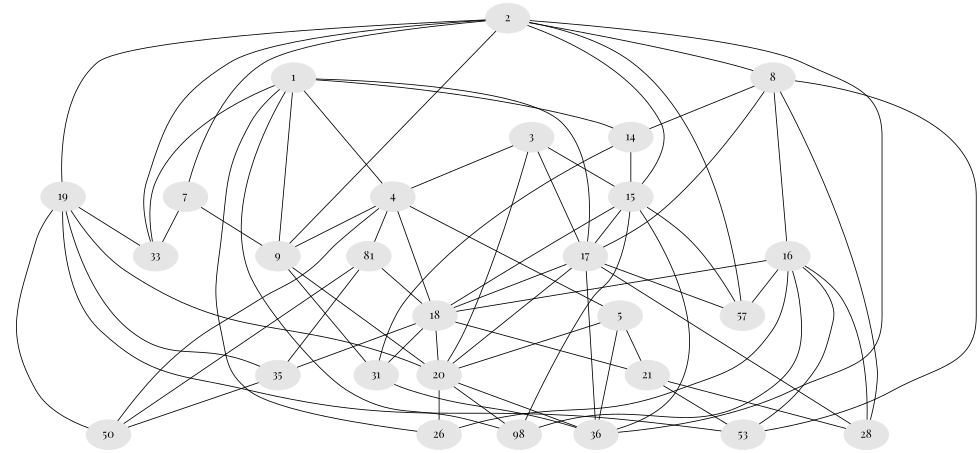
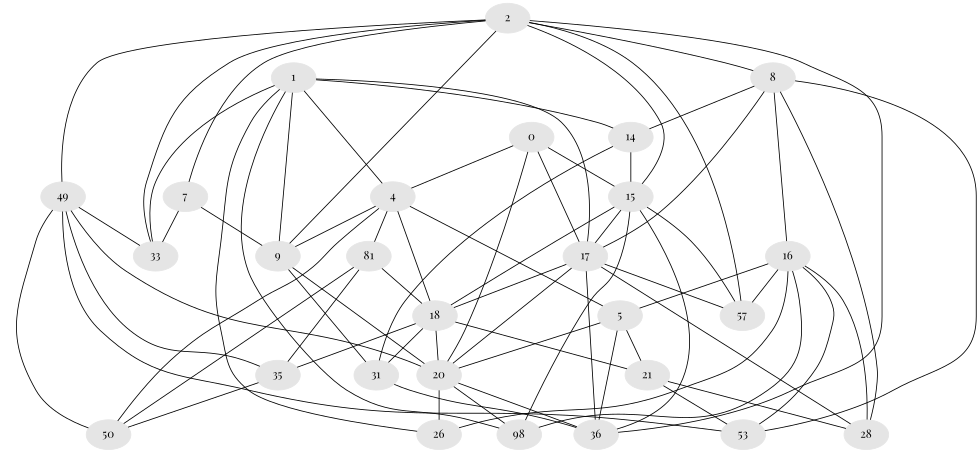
(532, 137) -> (532, 137)
(63, 197) -> (63, 197)
(611, 286) -> (704, 286)
